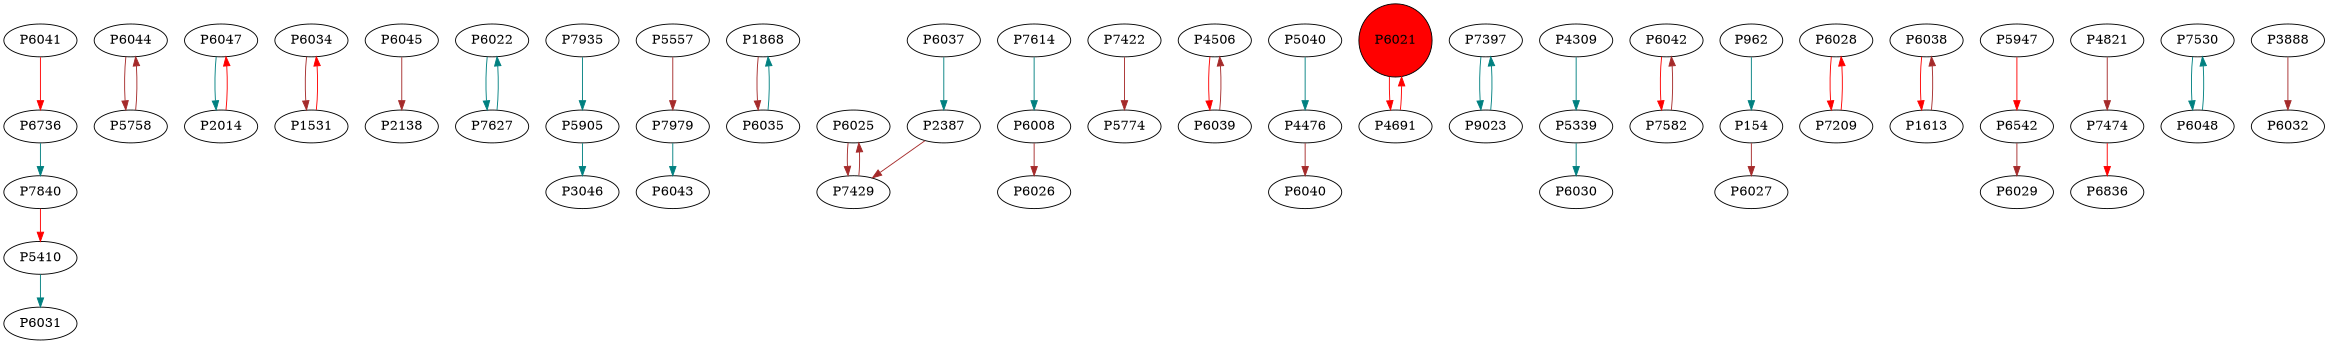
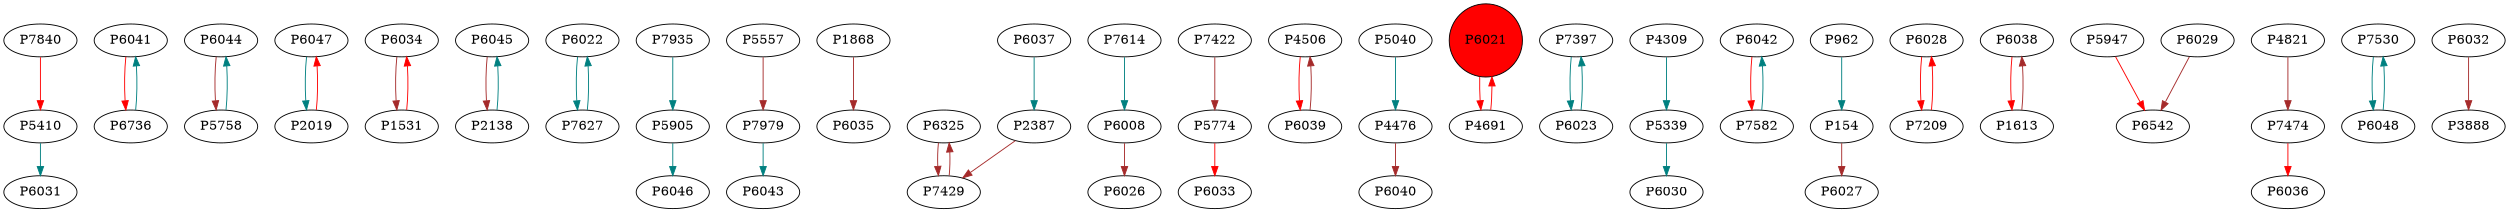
(2288, 79) -> (2469, 79)
(137, 88) -> (227, 88)
none -> (498, 88)
(769, 88) -> none
(1673, 88) -> (1763, 88)
(221, 126) -> (311, 126)
(853, 126) -> (944, 126)
(1486, 126) -> (1576, 126)
(40, 155) -> (137, 88)
(2017, 155) -> (2177, 79)
(582, 192) -> (673, 192)
none -> (1215, 192)
(2107, 192) -> (2288, 192)
